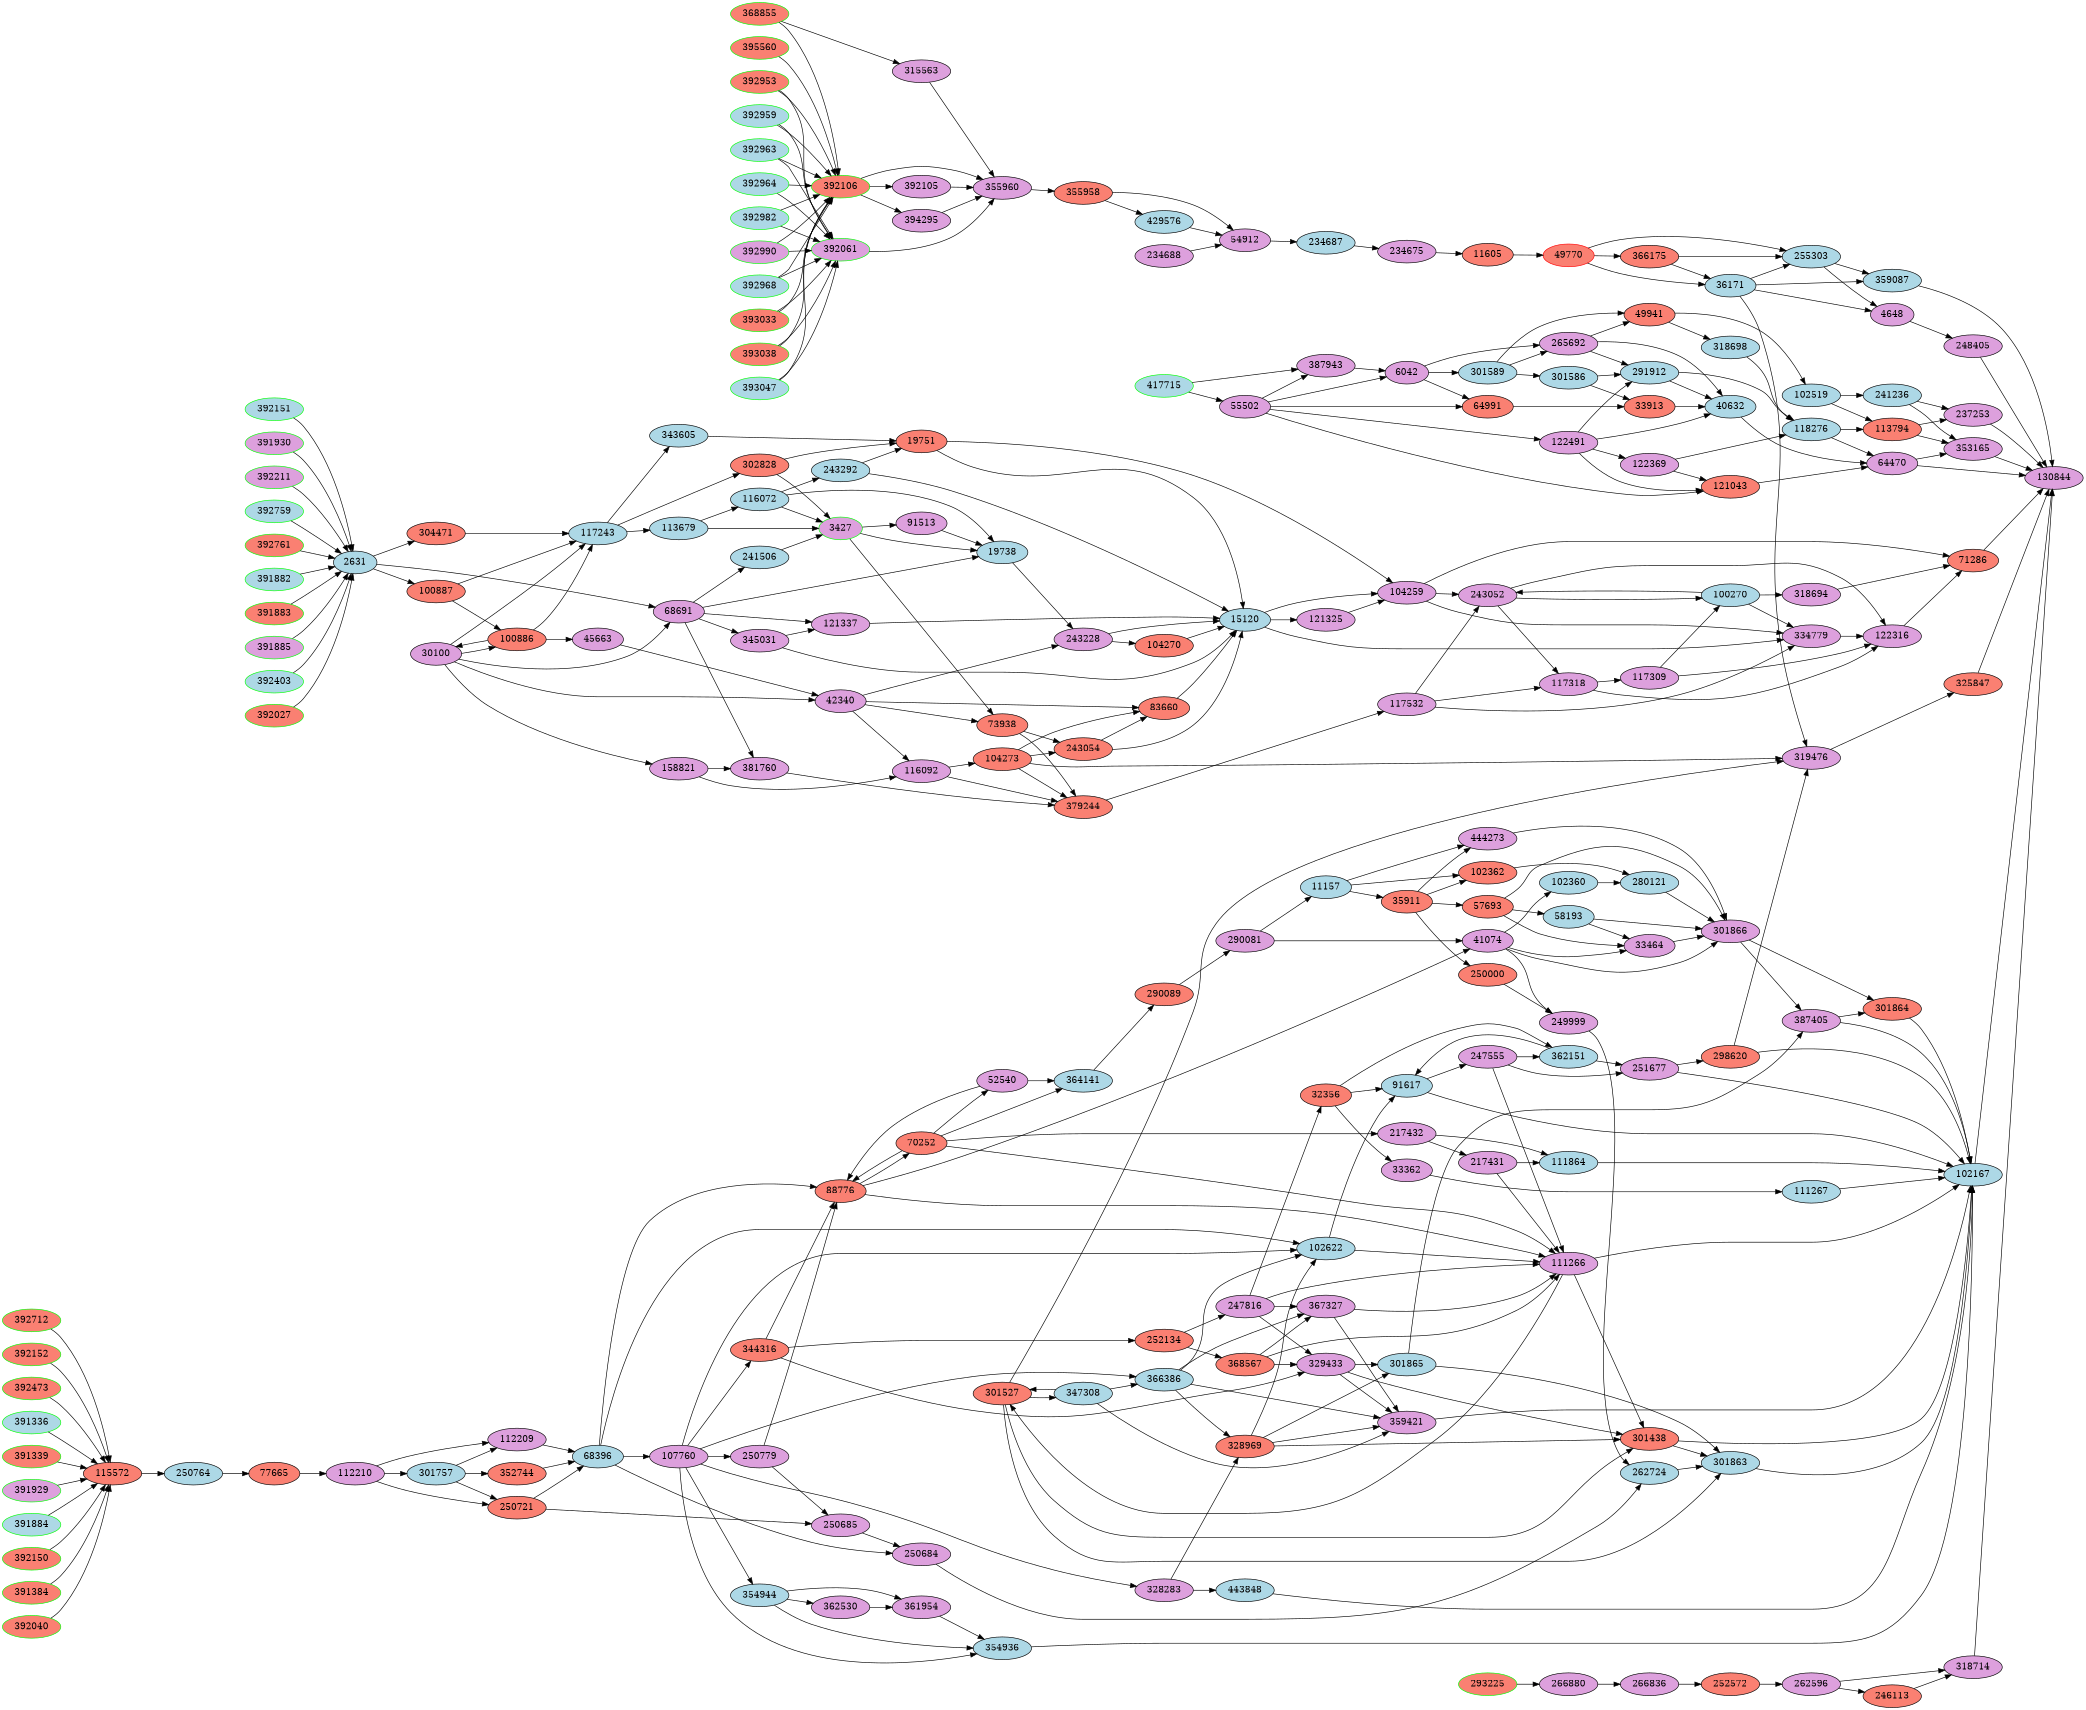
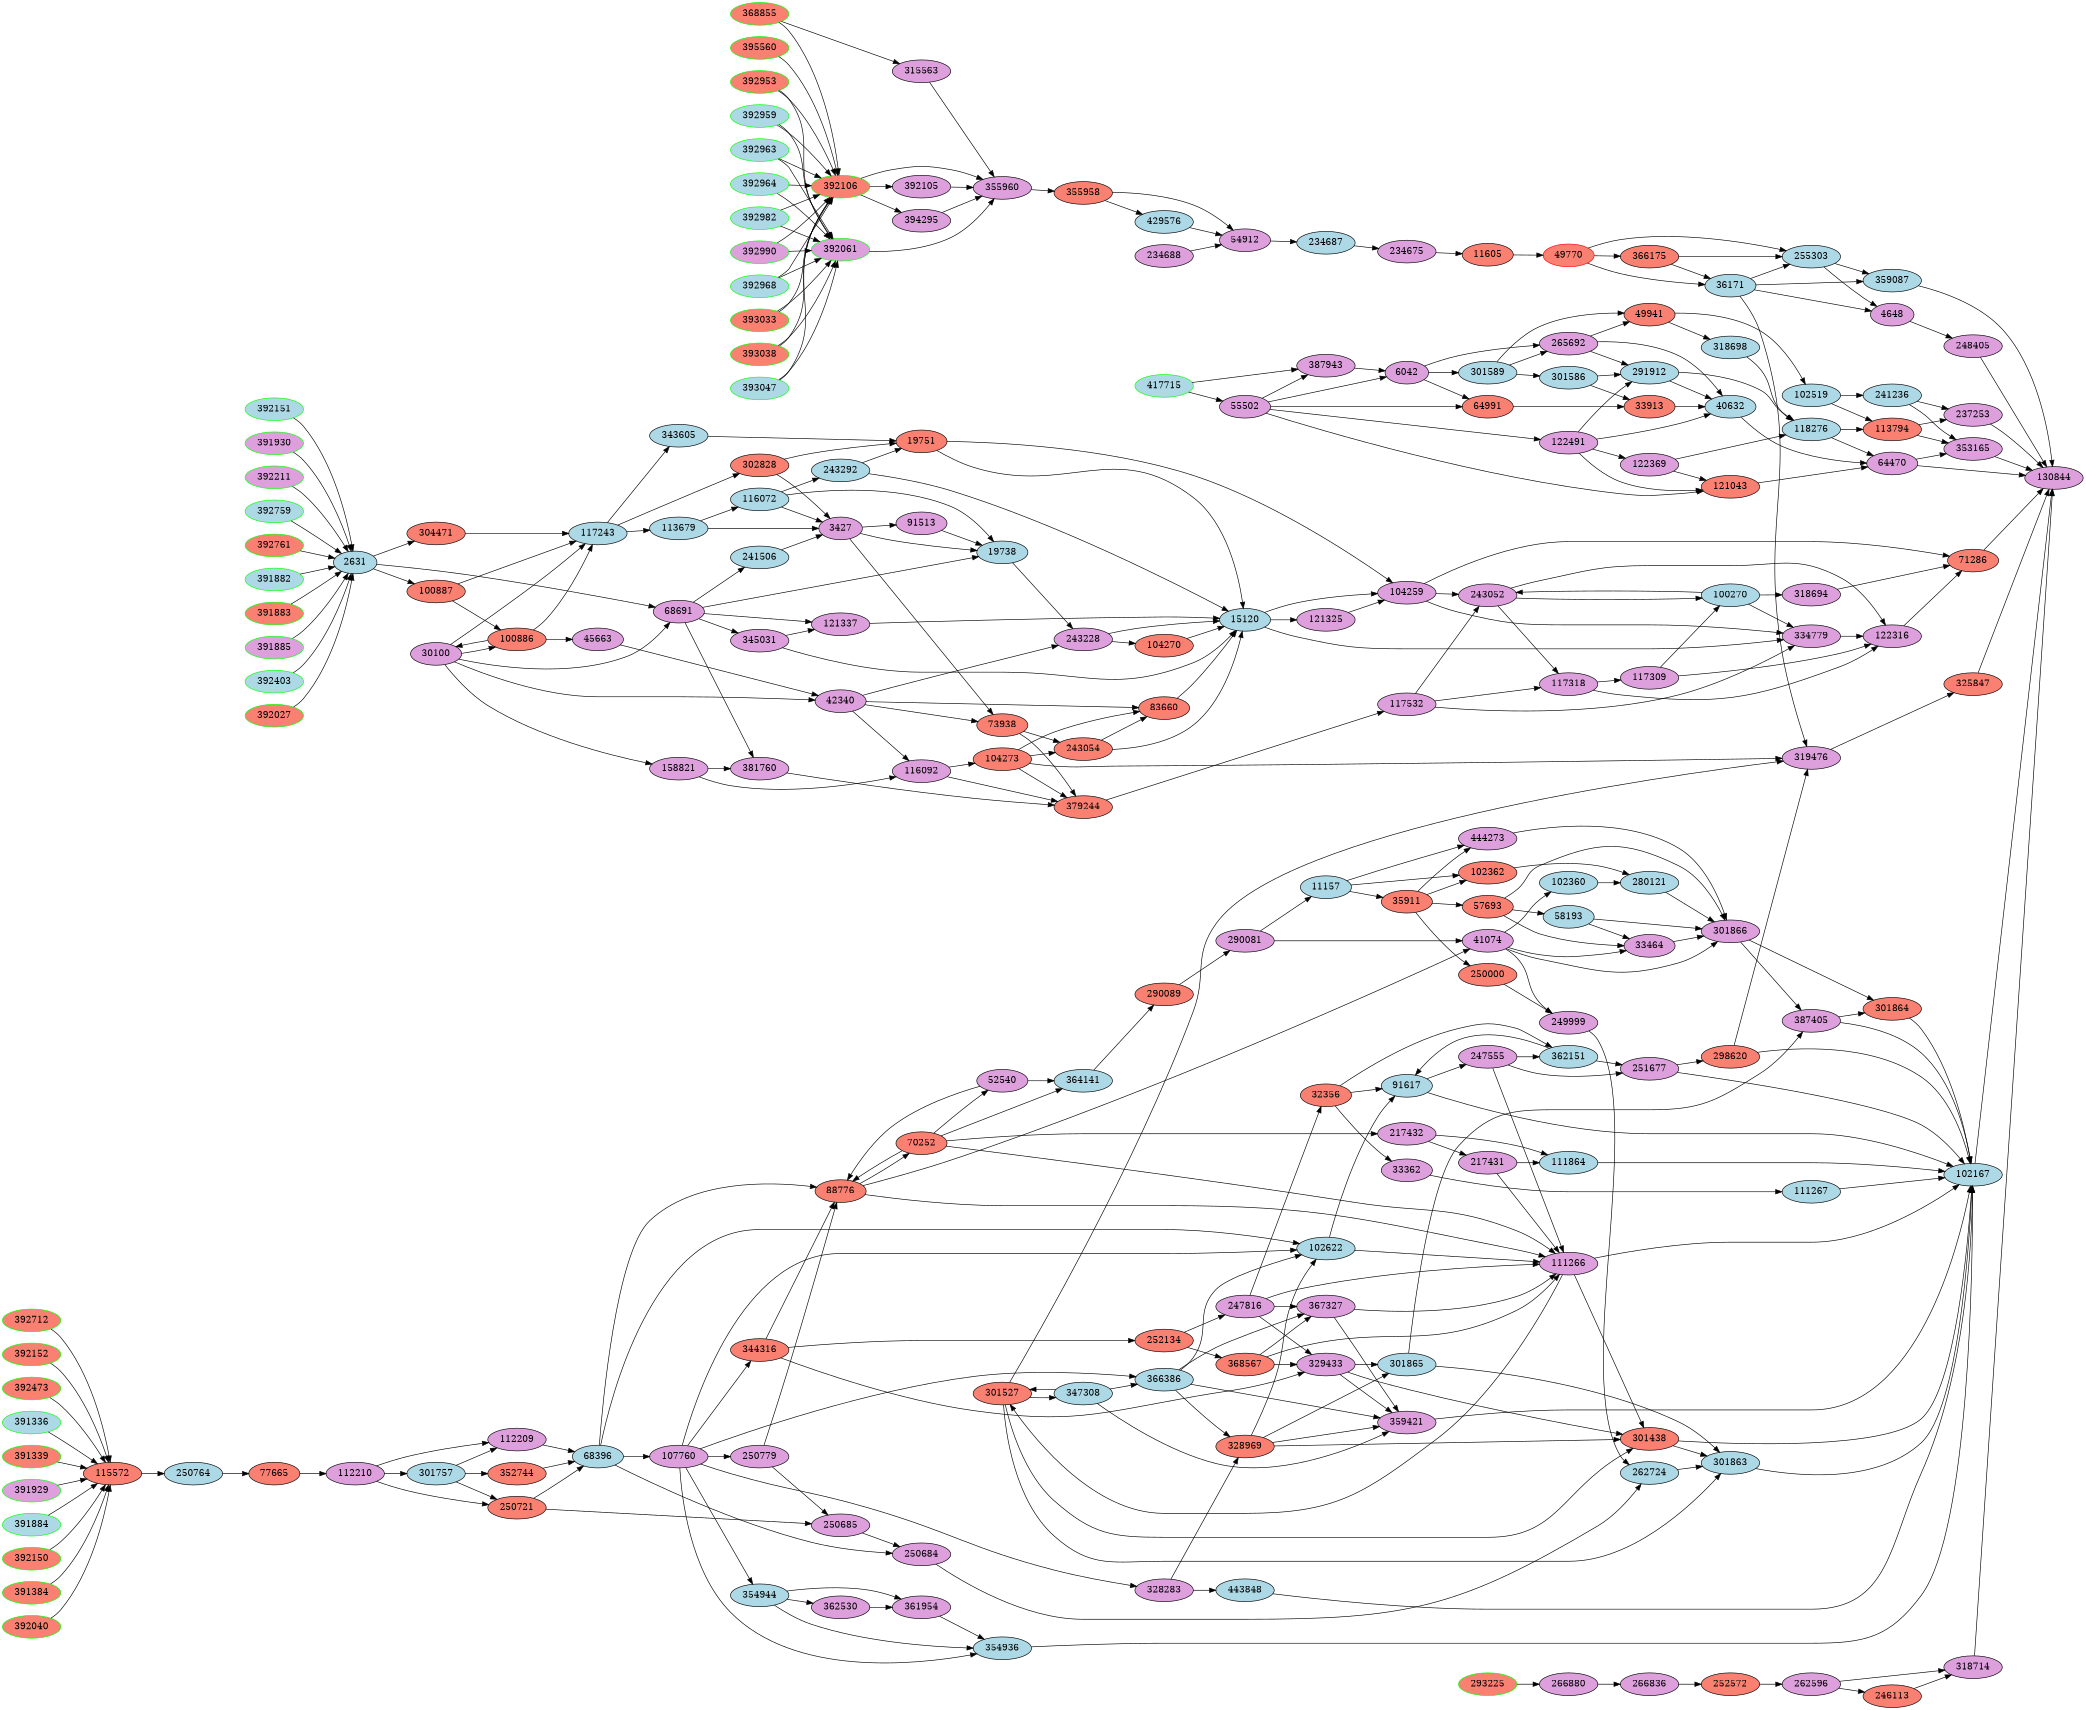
(841, 528) -> (841, 528)
